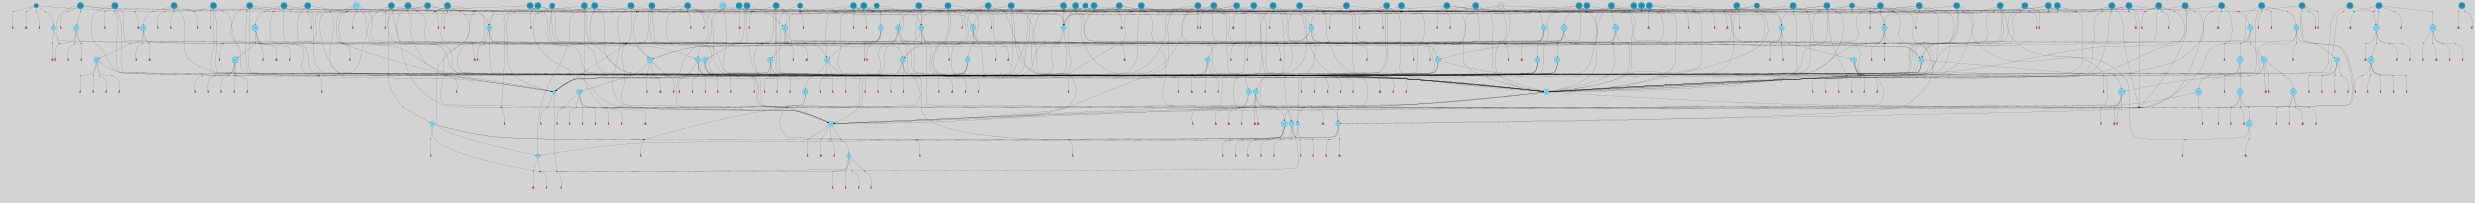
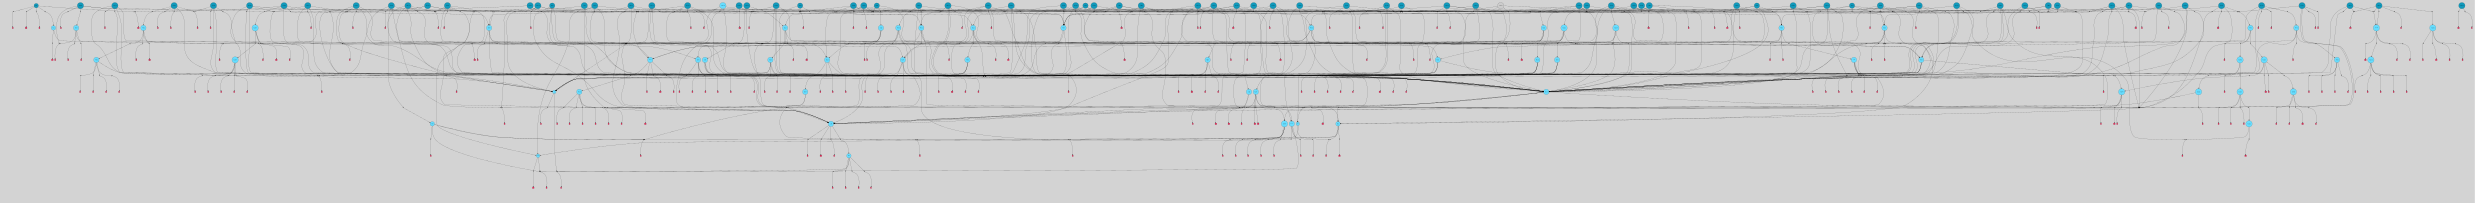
(356, 6) -> (356, 6)
